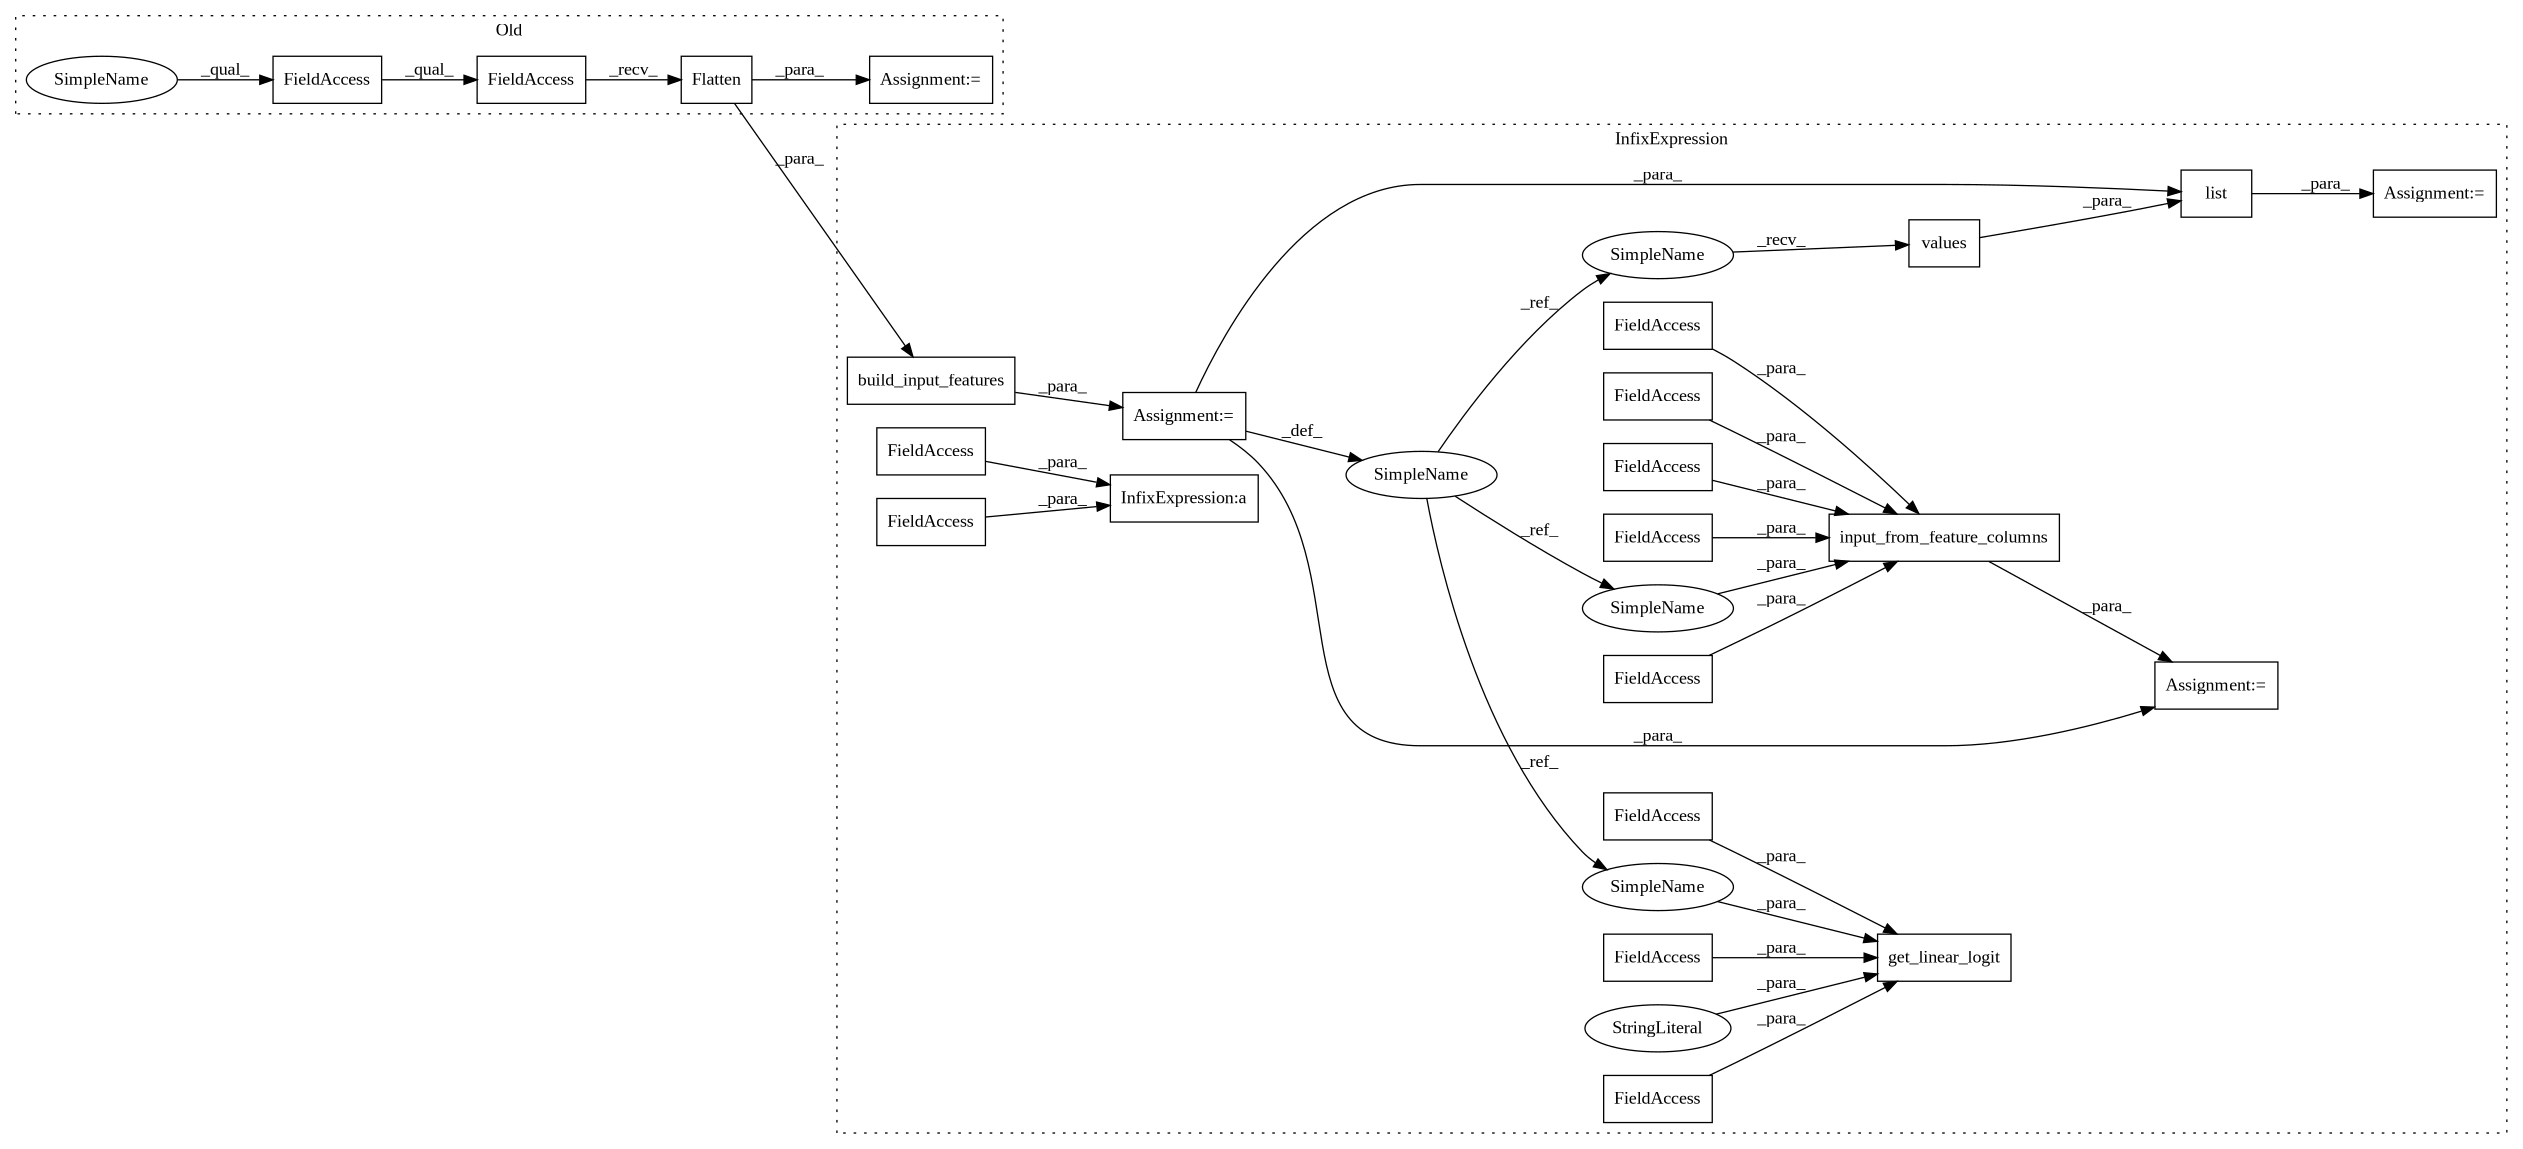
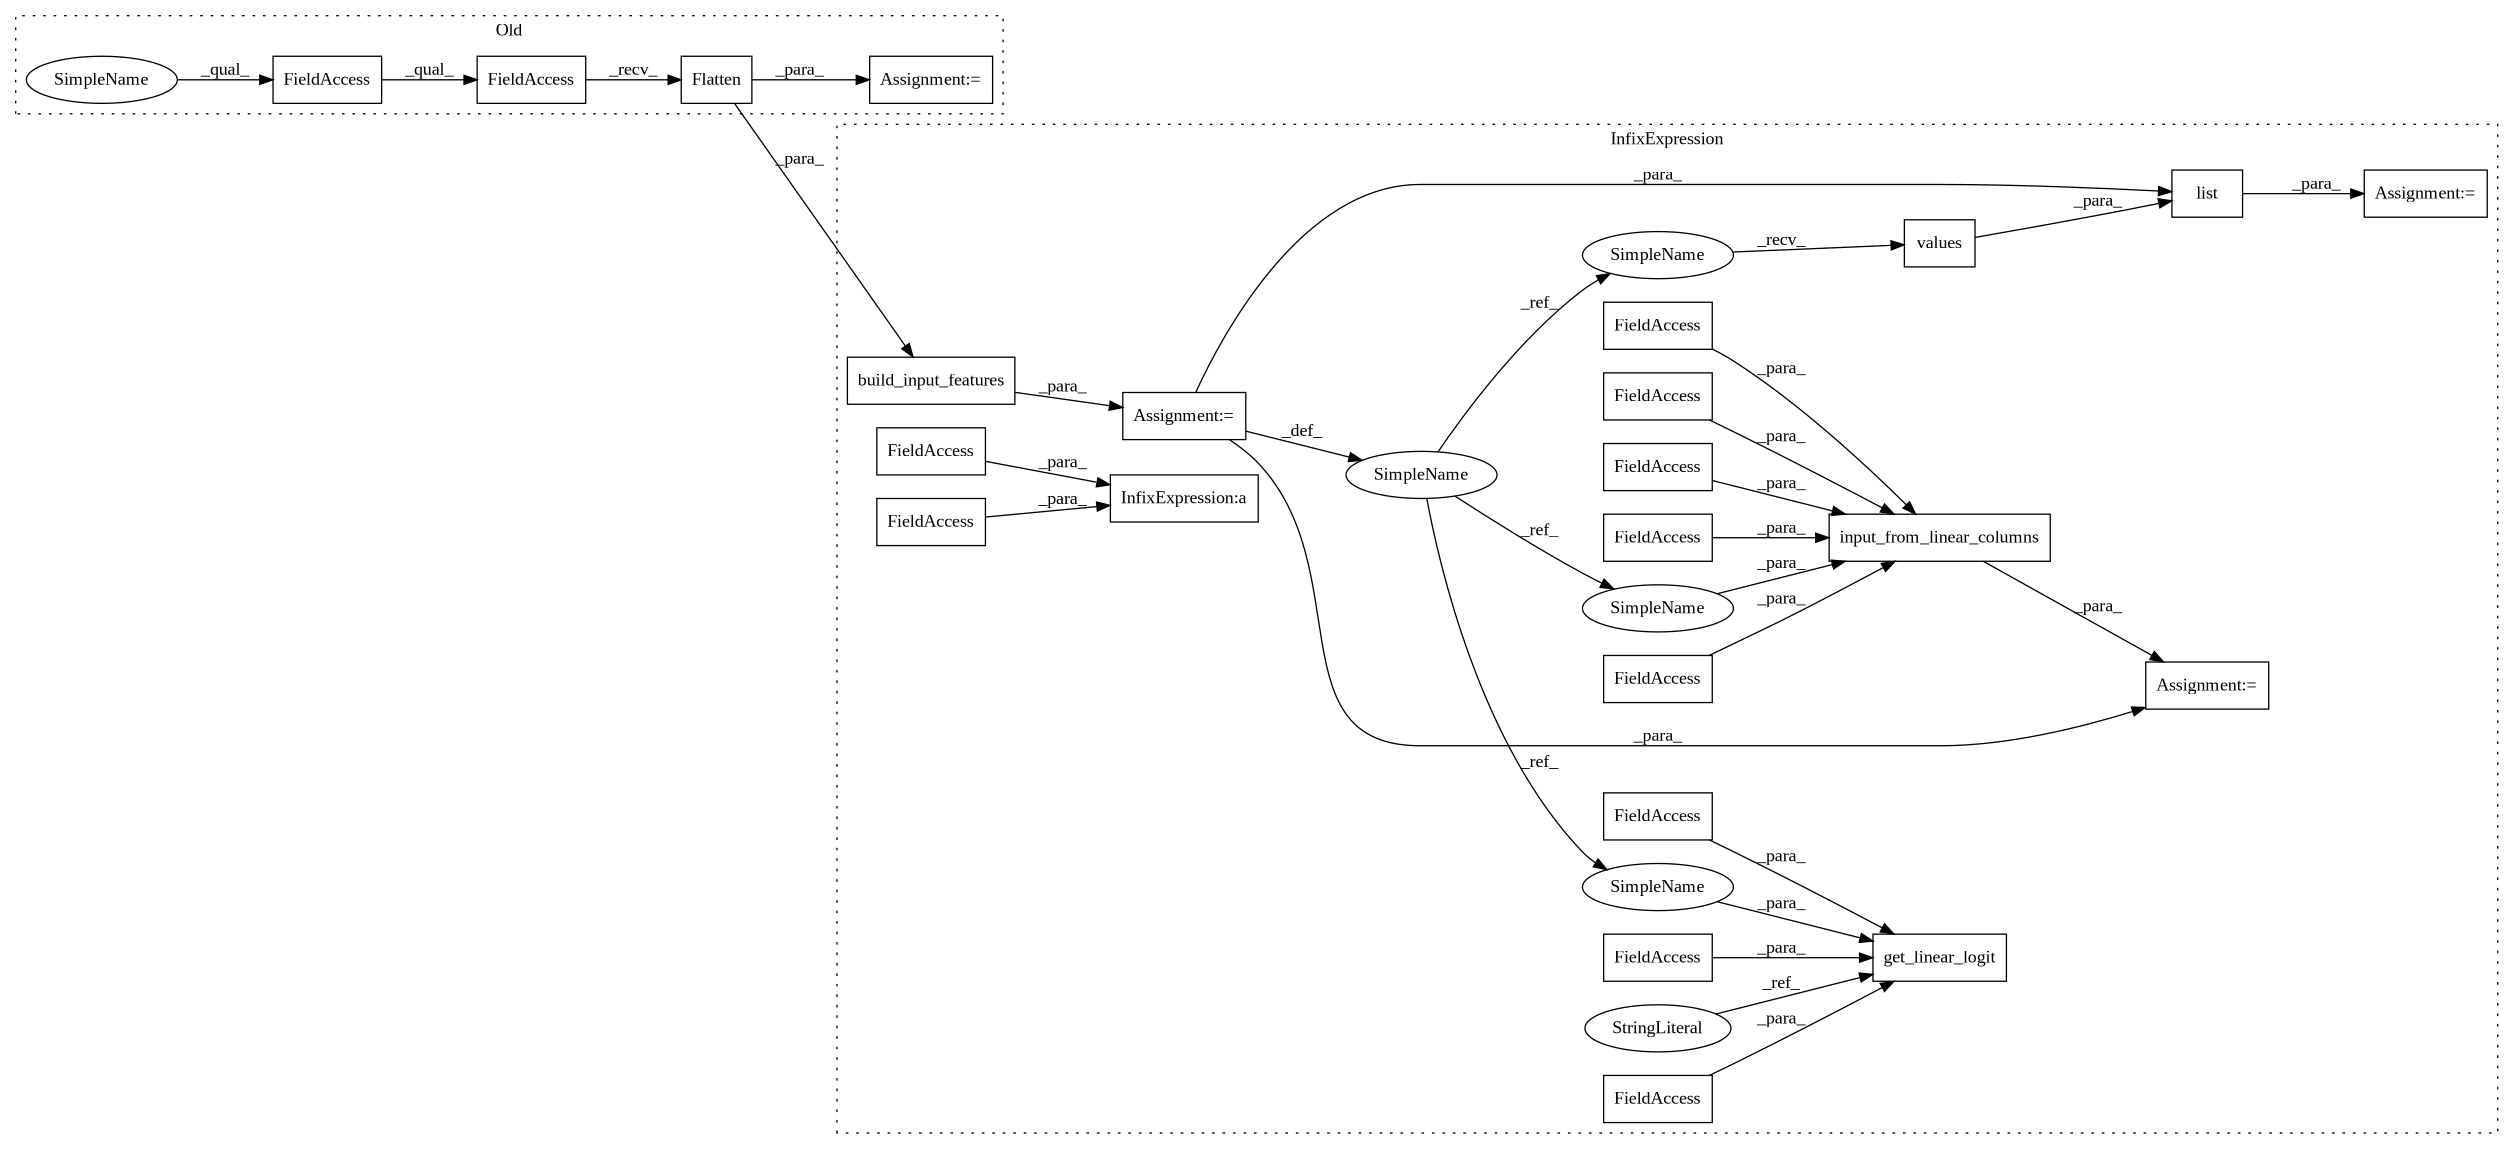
(1944, 538) -> (1940, 538)
(1781, 983) -> (1781, 983)
